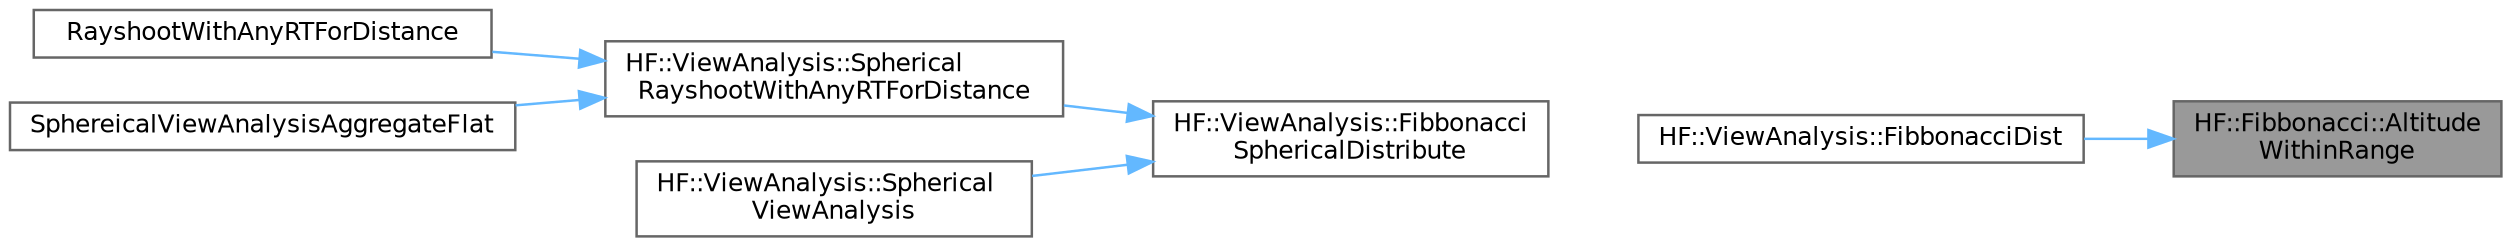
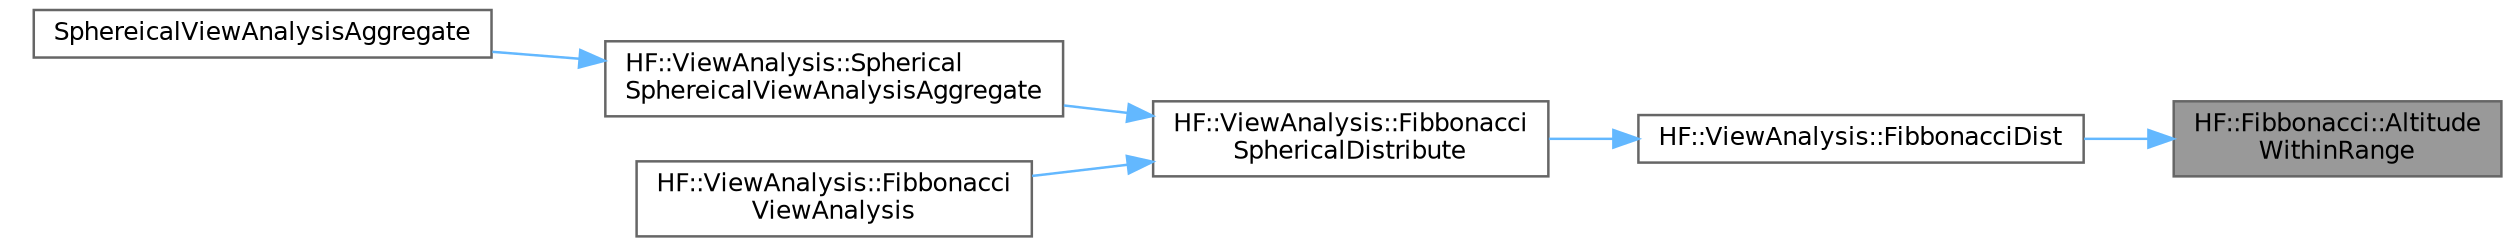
(263, 34) -> (263, 34)
(834, 79) -> (834, 79)
(263, 126) -> none
none -> (1581, 139)
(834, 199) -> (834, 199)
